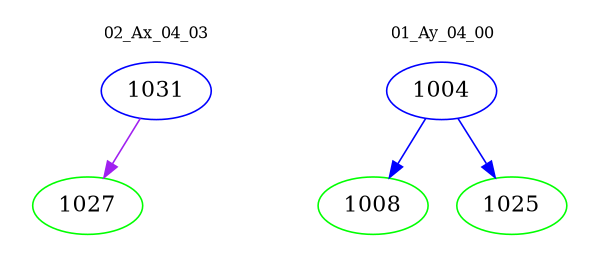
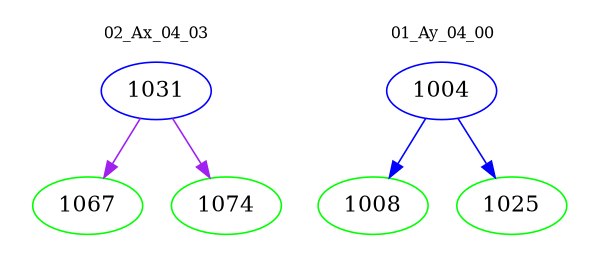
(88, 206) -> (88, 206)
none -> (226, 206)
